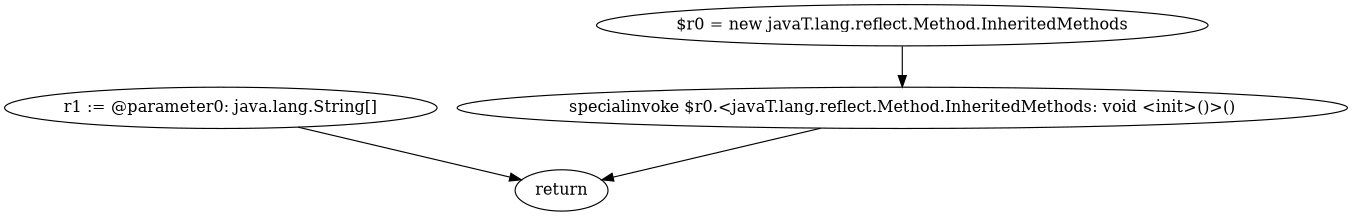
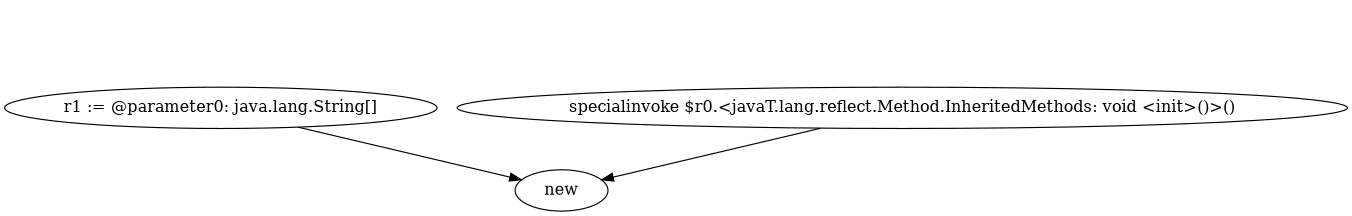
(902, 25) -> none
(562, 190) -> (562, 190)
